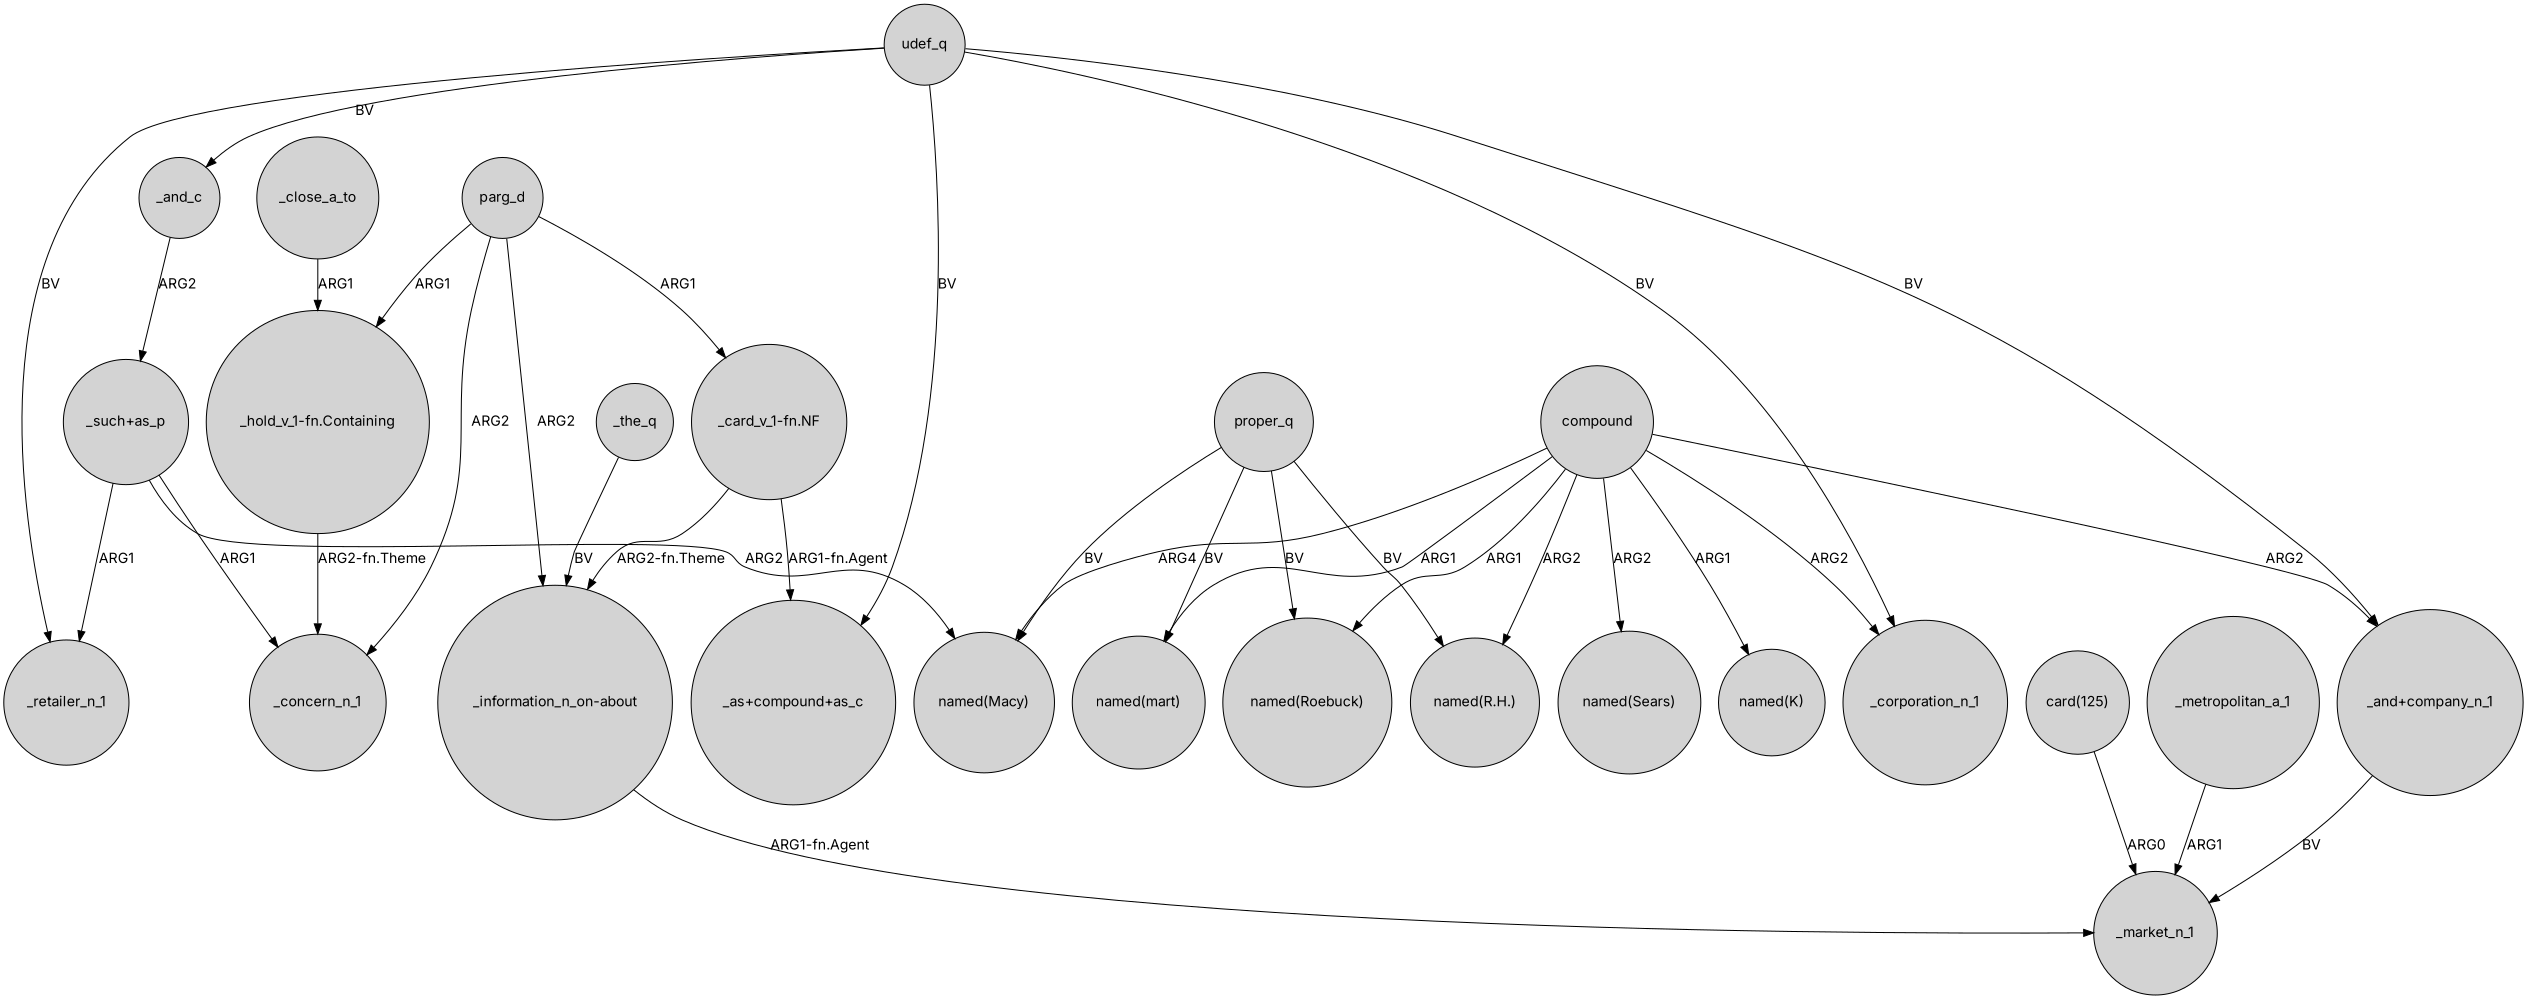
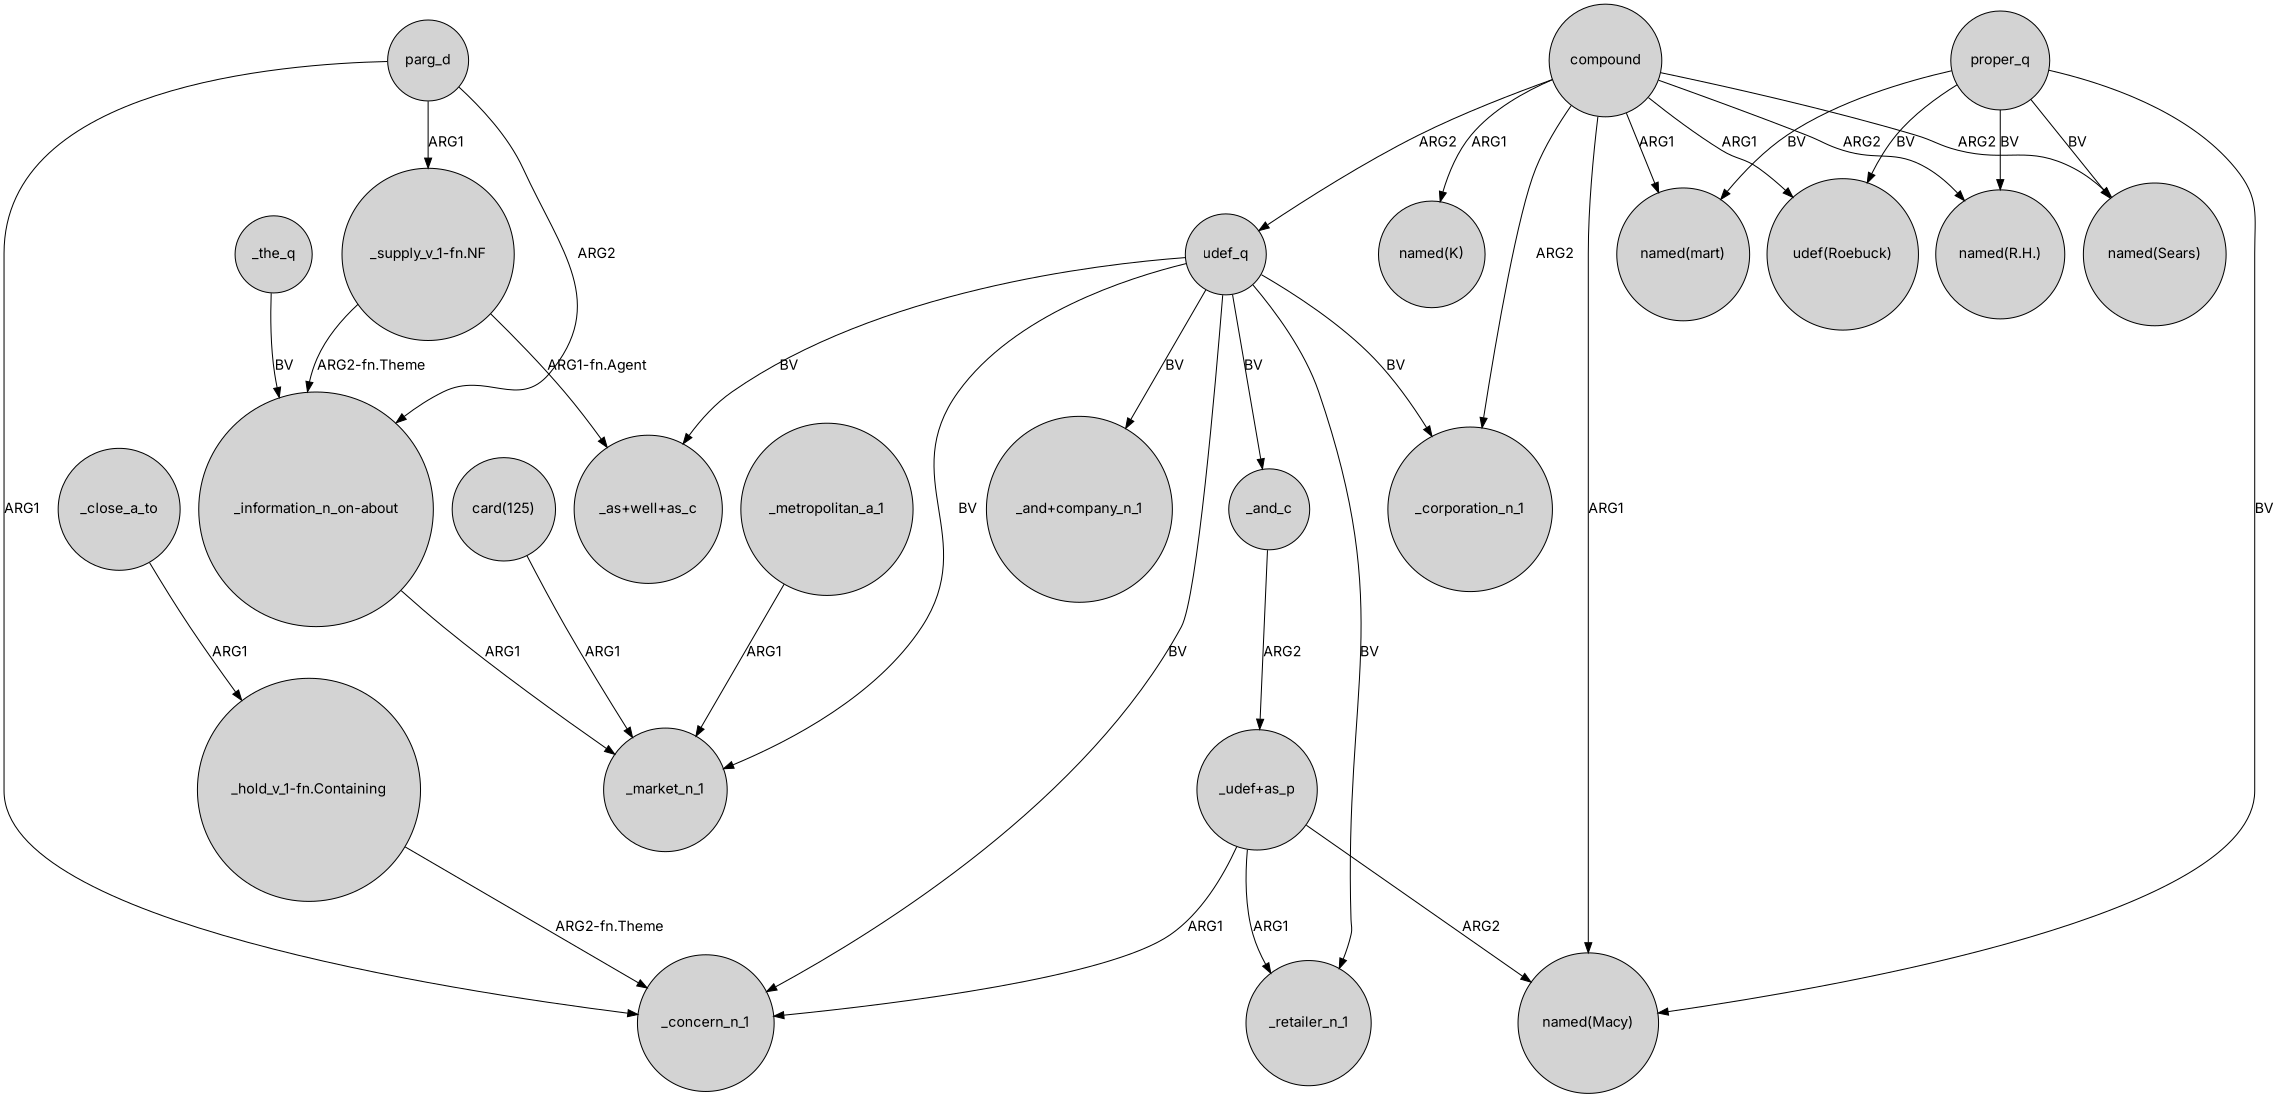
none -> (2067, 145)
(423, 268) -> none
(126, 422) -> (1257, 790)
(490, 422) -> (22, 509)
(769, 422) -> (428, 254)
(2017, 511) -> (1405, 142)
(1178, 559) -> (1606, 509)
(793, 703) -> (648, 509)
(1307, 703) -> (1843, 254)
none -> (1121, 715)
(2300, 843) -> (937, 494)
(820, 846) -> (503, 653)
(2147, 846) -> (603, 653)
